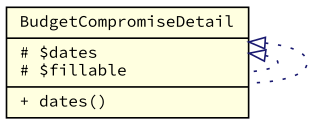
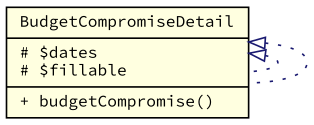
(64, 102) -> (118, 102)
